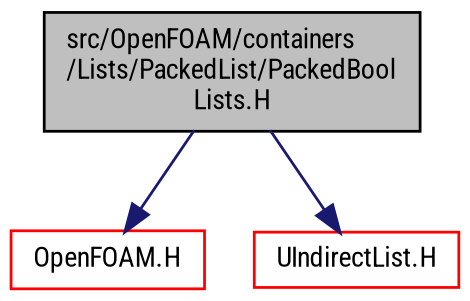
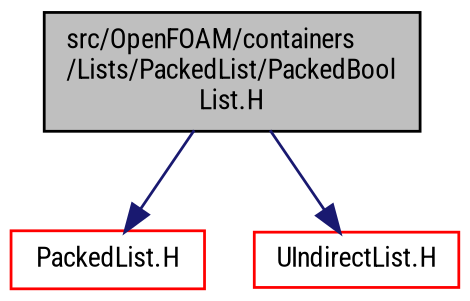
(232, 72) -> (232, 72)
(108, 260) -> (108, 260)
